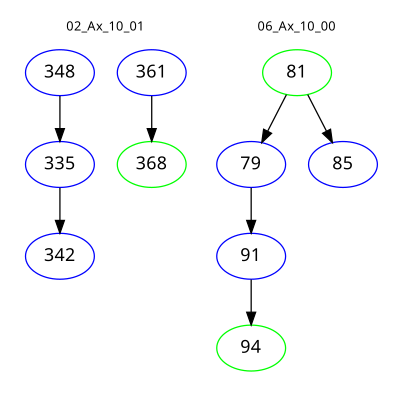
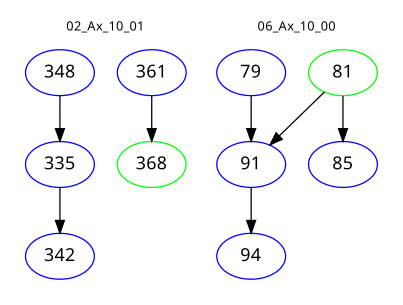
(277, 113) -> (302, 114)
(251, 348) -> (251, 256)
